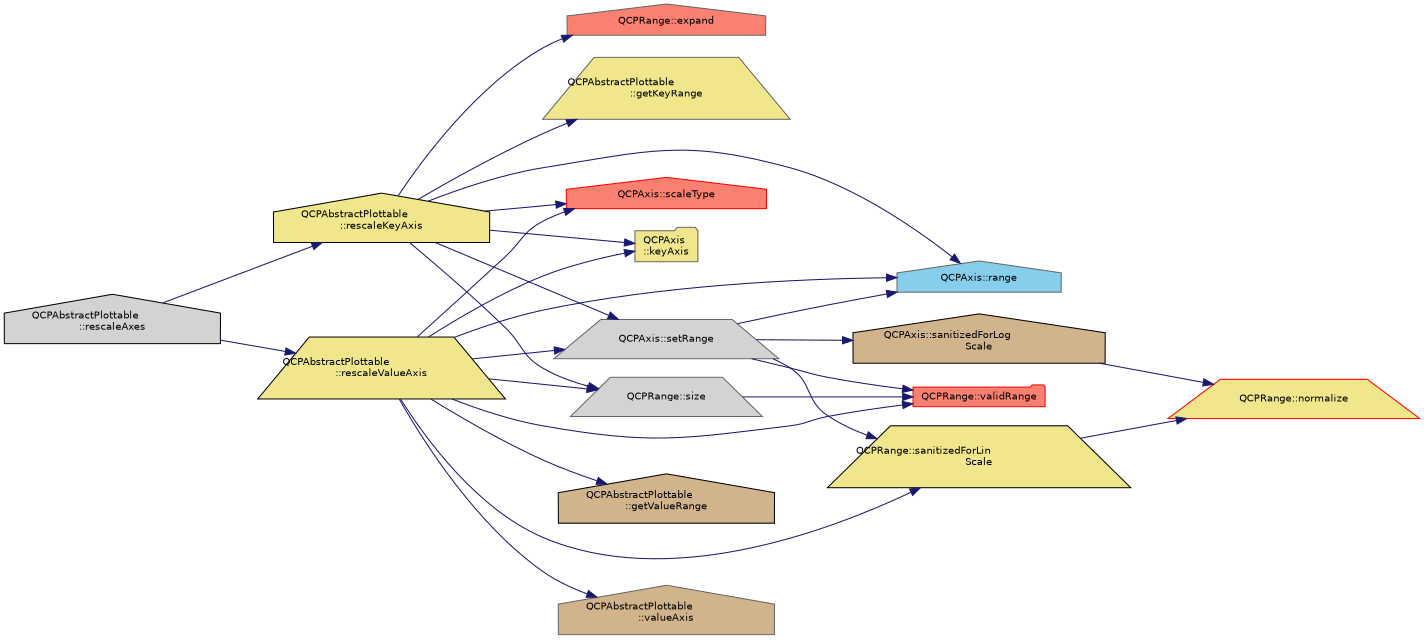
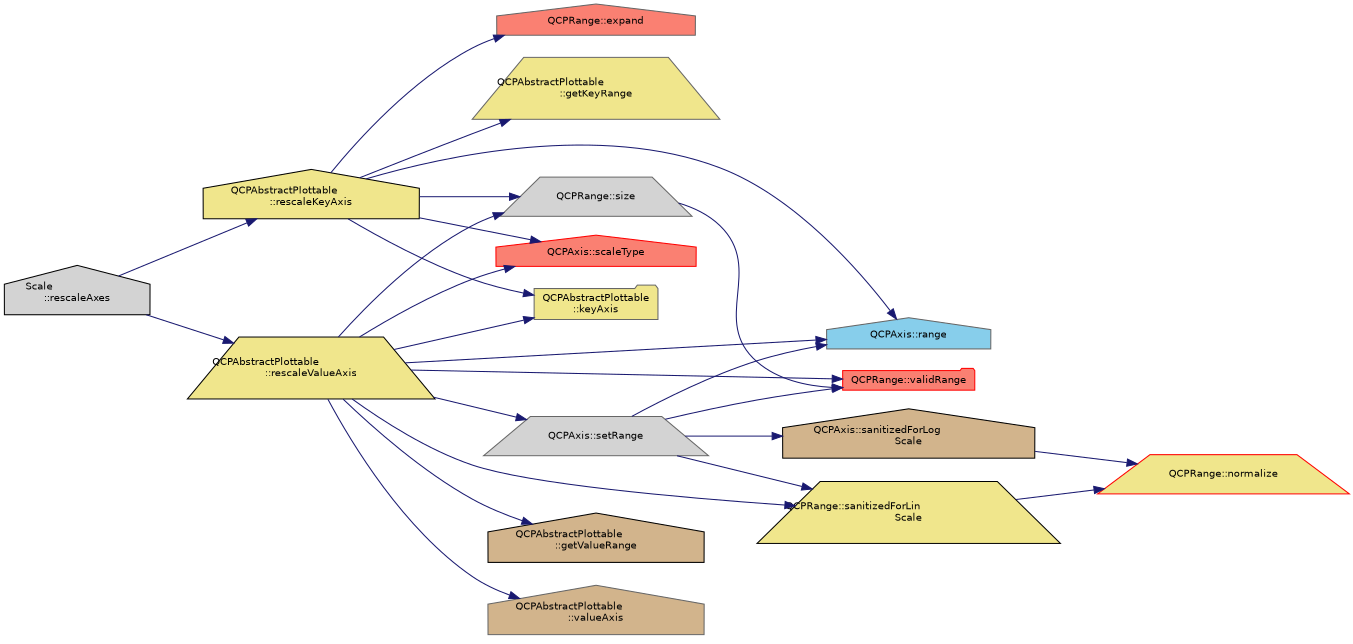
(666, 246) -> (596, 304)
(518, 277) -> none
(112, 322) -> (77, 293)
